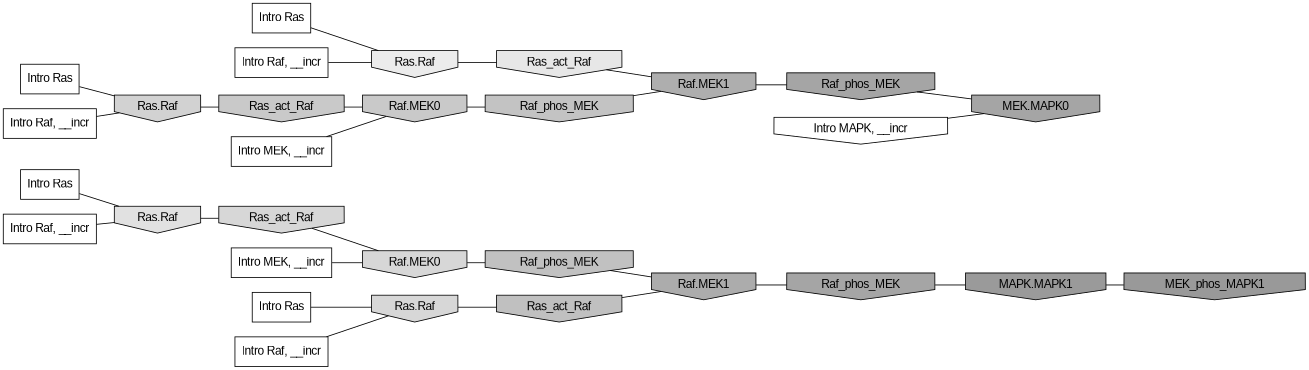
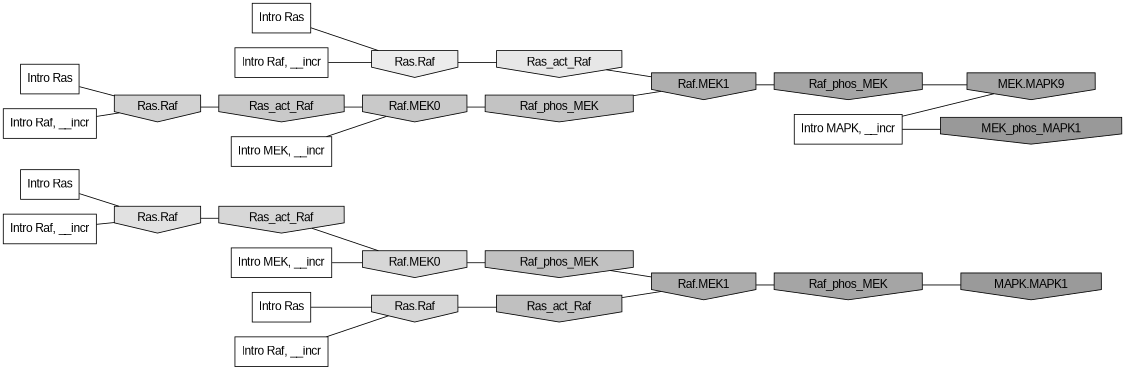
(1036, 107) -> (1031, 85)
(861, 129) -> (848, 129)
(1115, 285) -> (921, 129)
